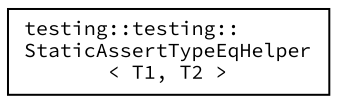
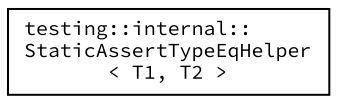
(169, 52) -> (169, 52)
